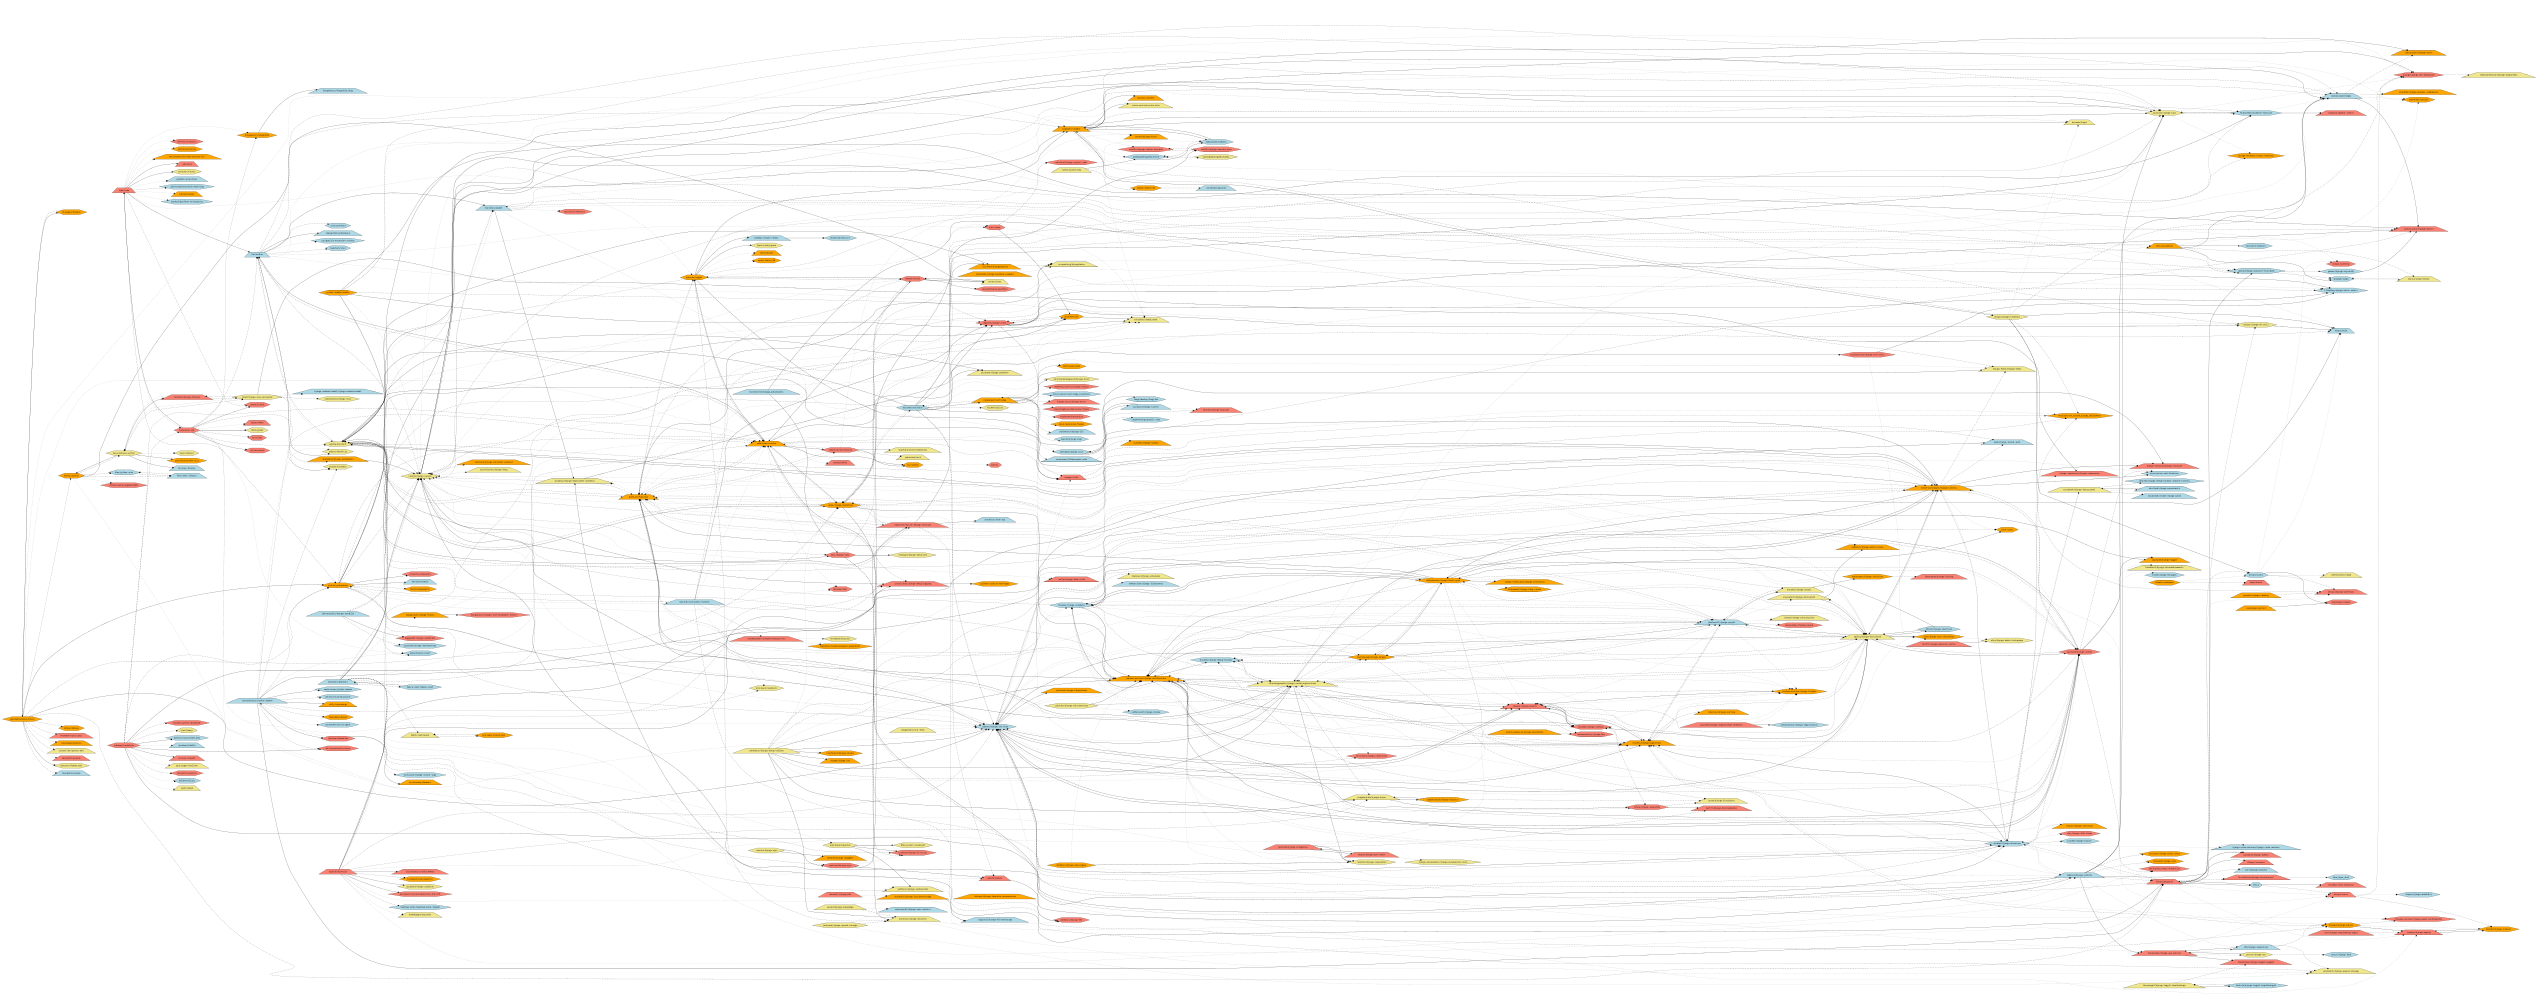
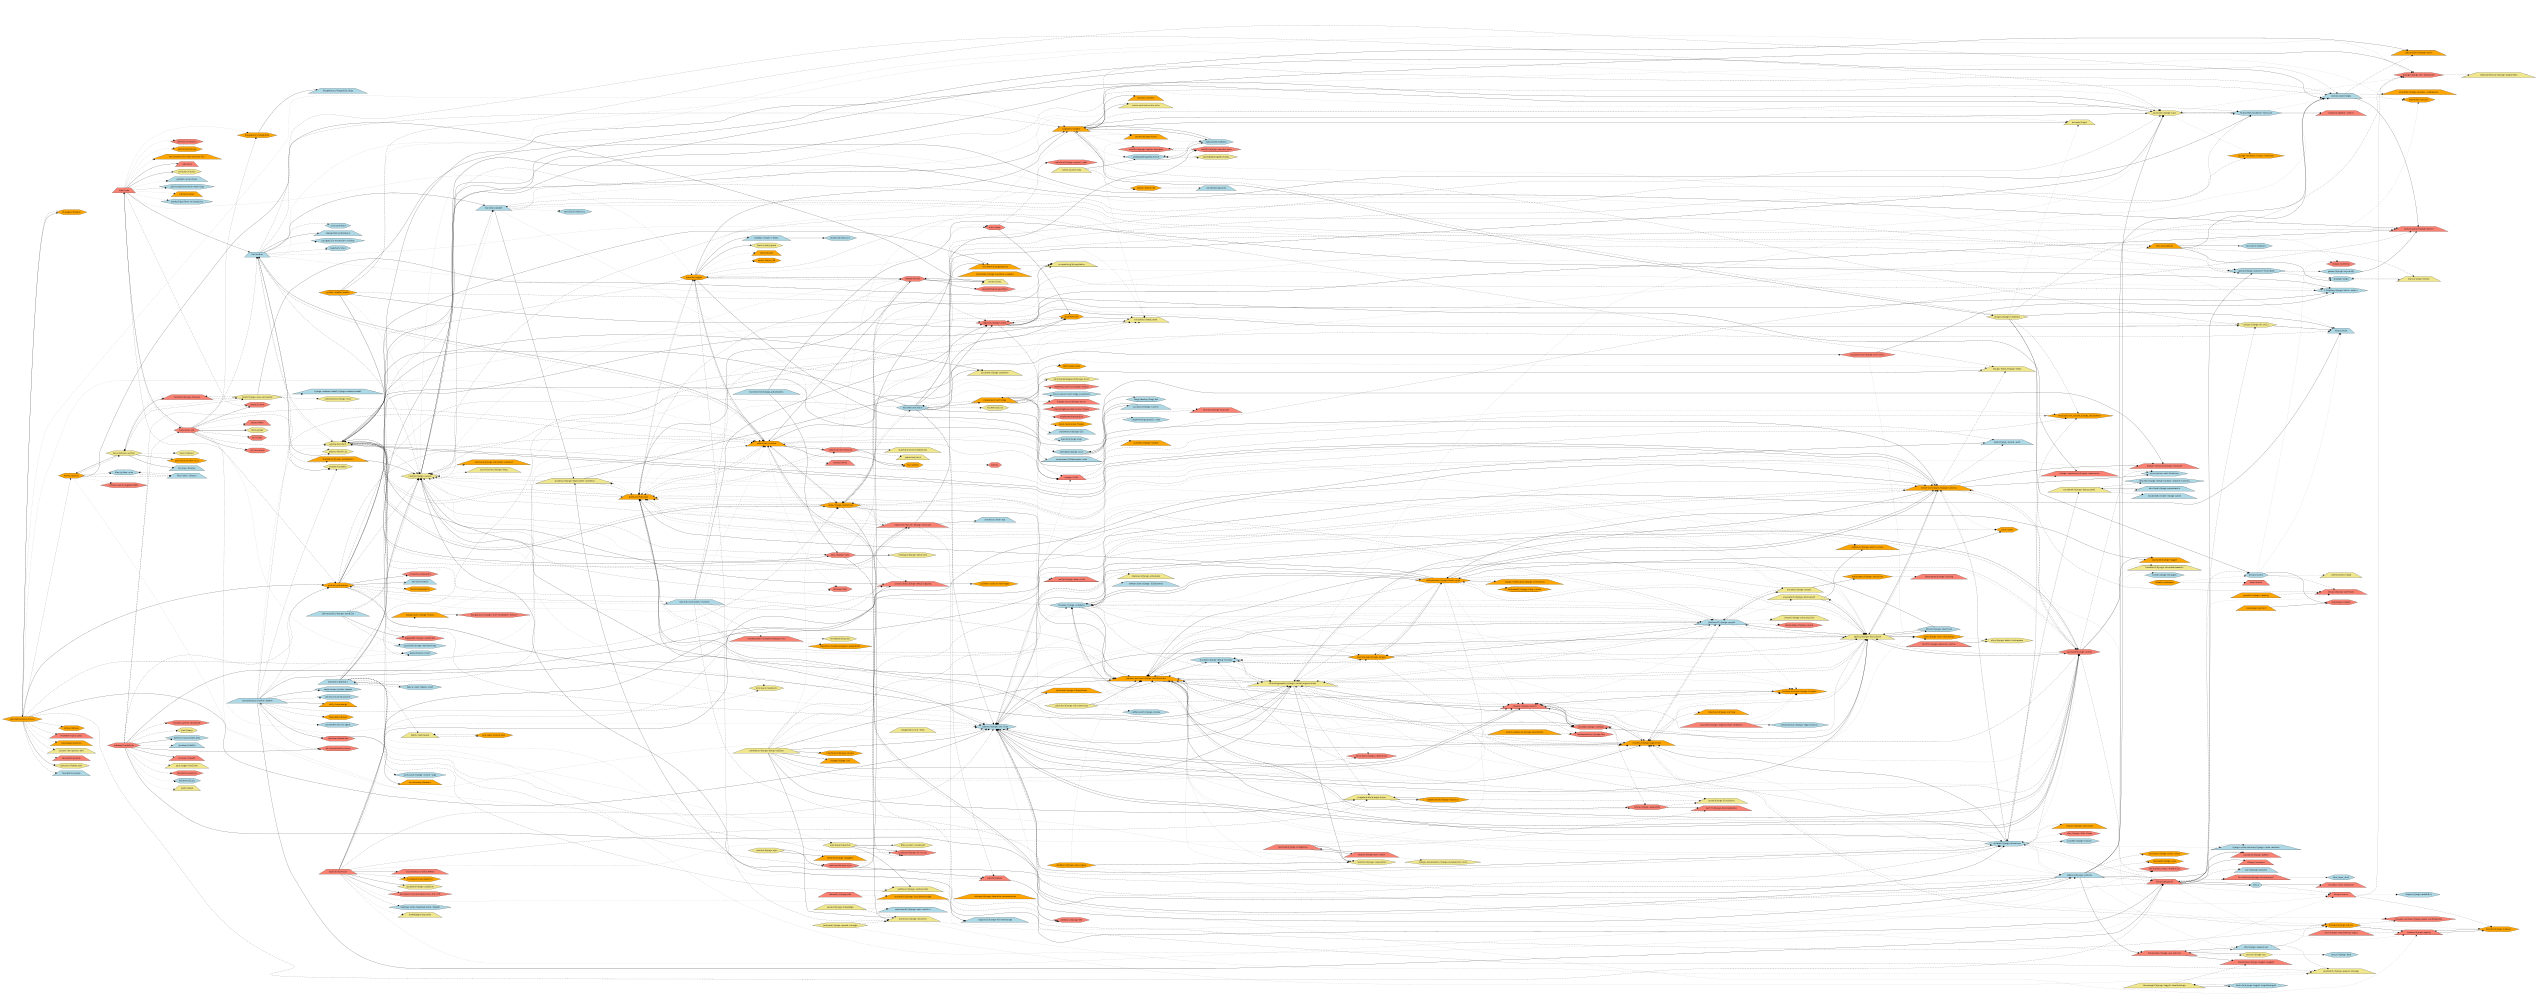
(575, 212) -> (575, 212)
